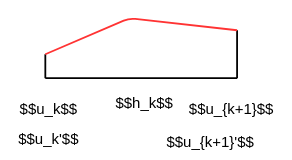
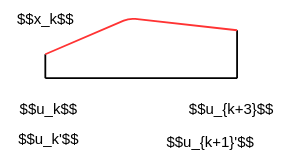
none -> (45, 18)
(144, 102) -> none
(232, 108) -> (232, 108)
